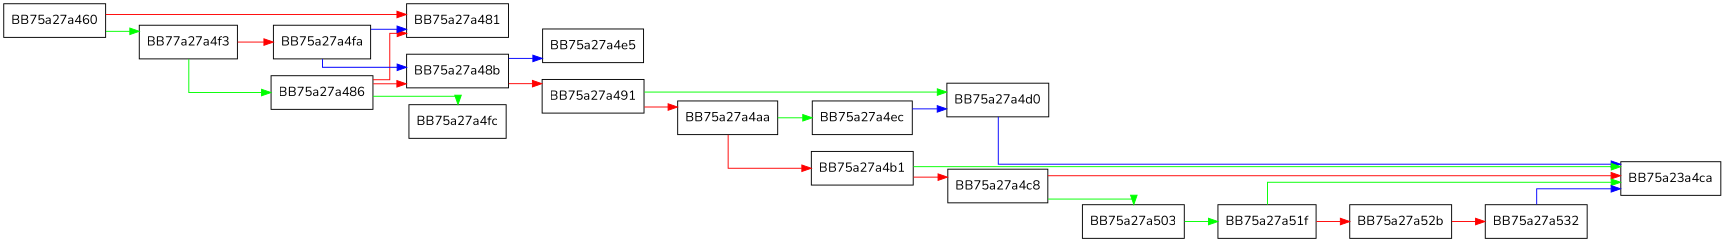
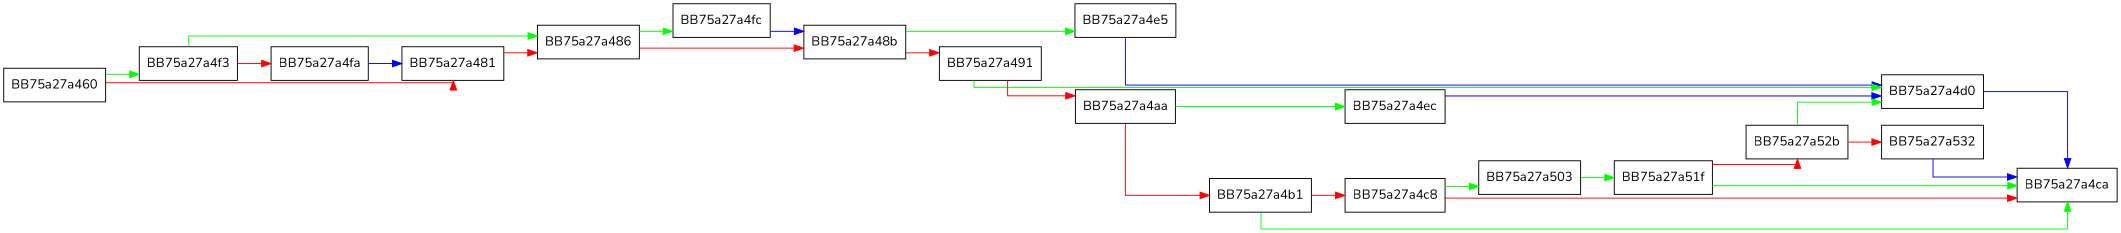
(188, 42) -> (188, 64)
(521, 58) -> (986, 31)
(390, 61) -> (516, 53)
(356, 67) -> (782, 31)
none -> (1475, 85)
none -> (1823, 102)
(1671, 179) -> (2067, 185)
